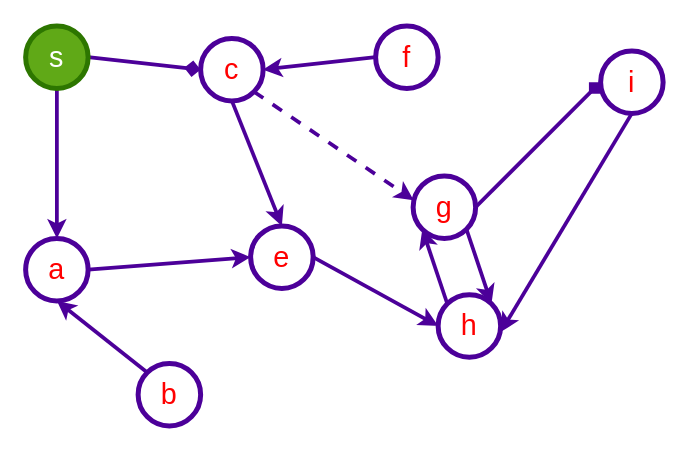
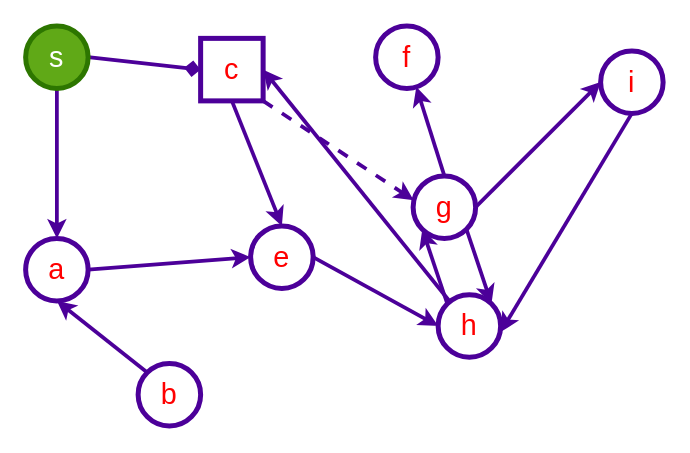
(325, 63) -> (381, 216)
(232, 69) -> (232, 69)
(589, 93) -> (590, 93)
none -> (432, 137)
